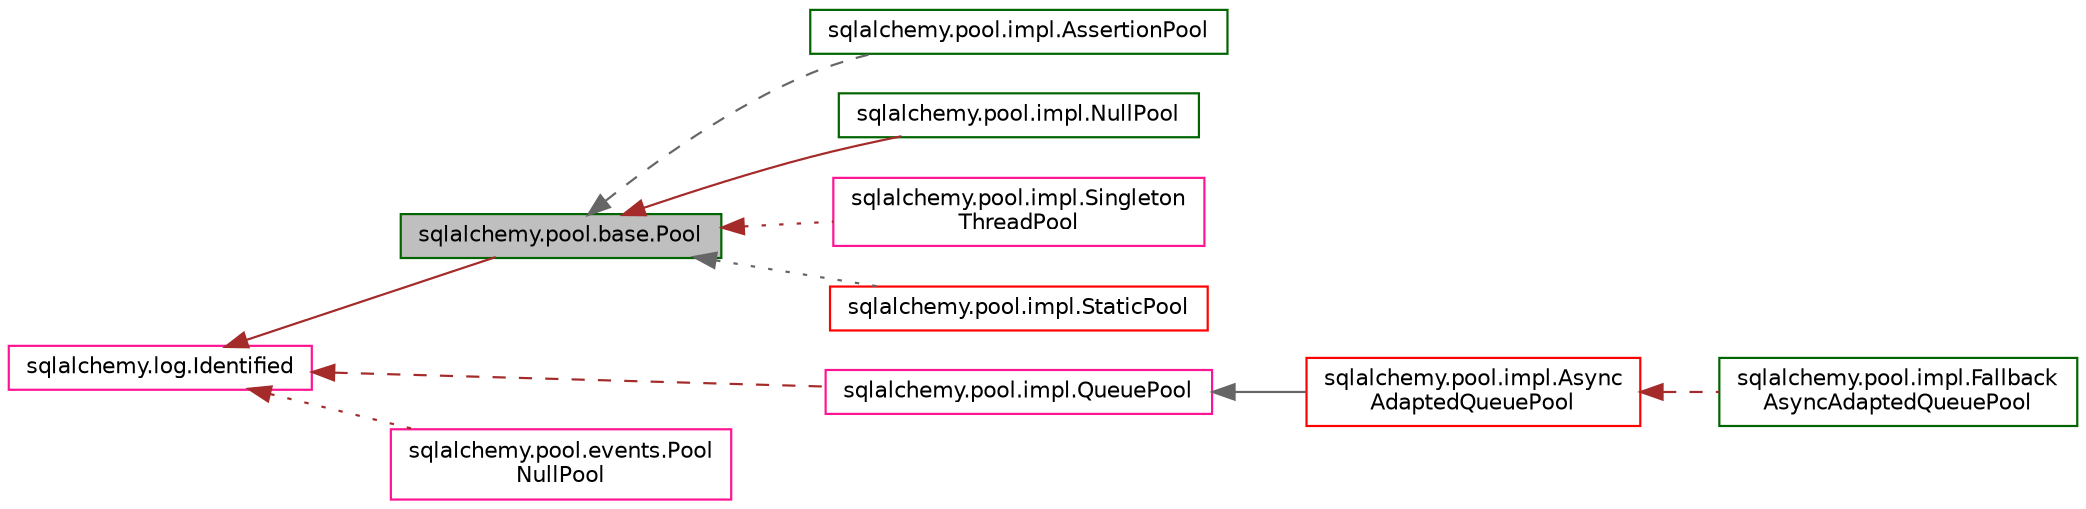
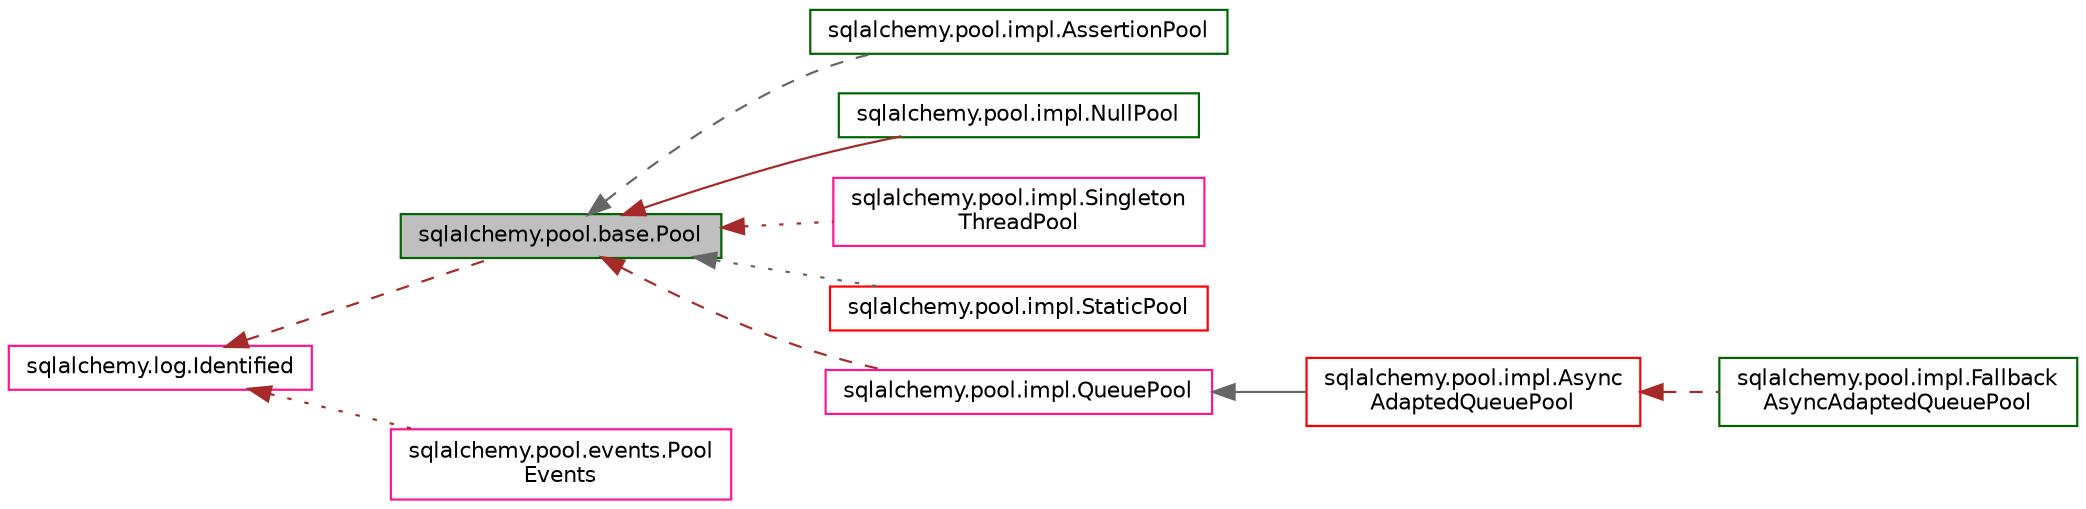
(371, 298) -> (371, 298)
(580, 380) -> (751, 328)
(561, 464) -> (561, 464)
